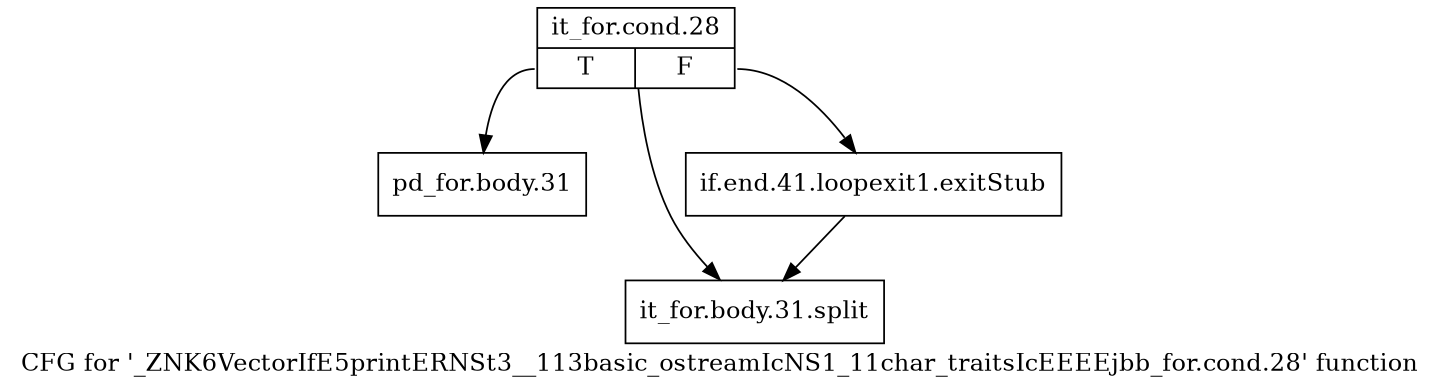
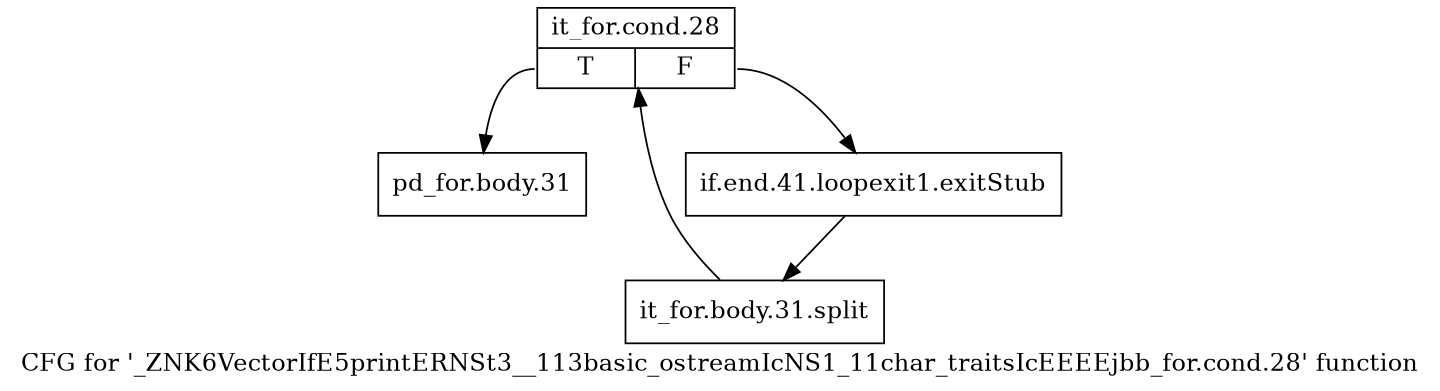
(658, 184) -> (664, 201)
